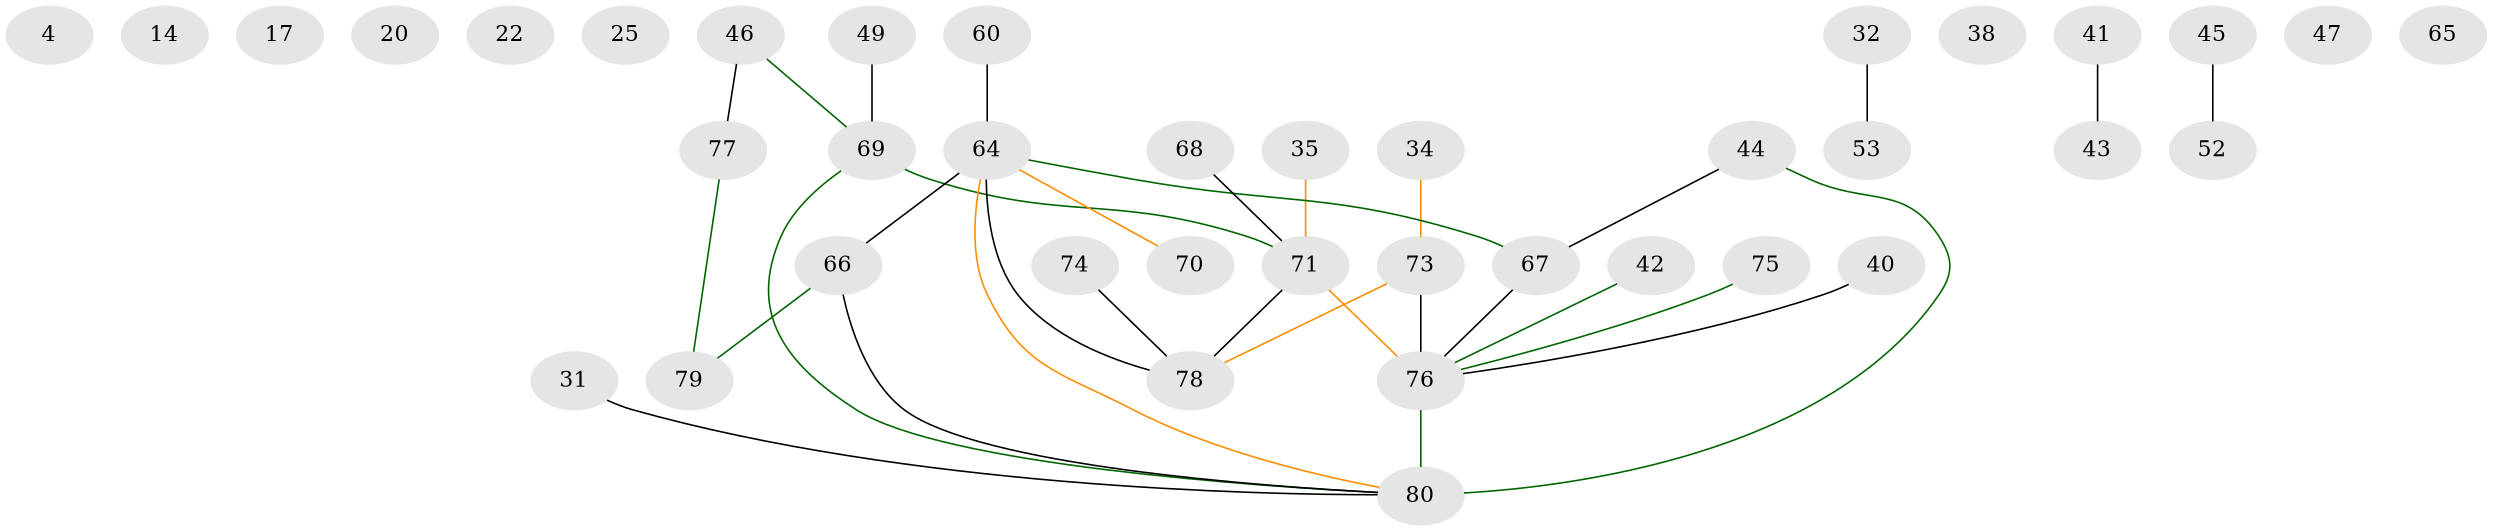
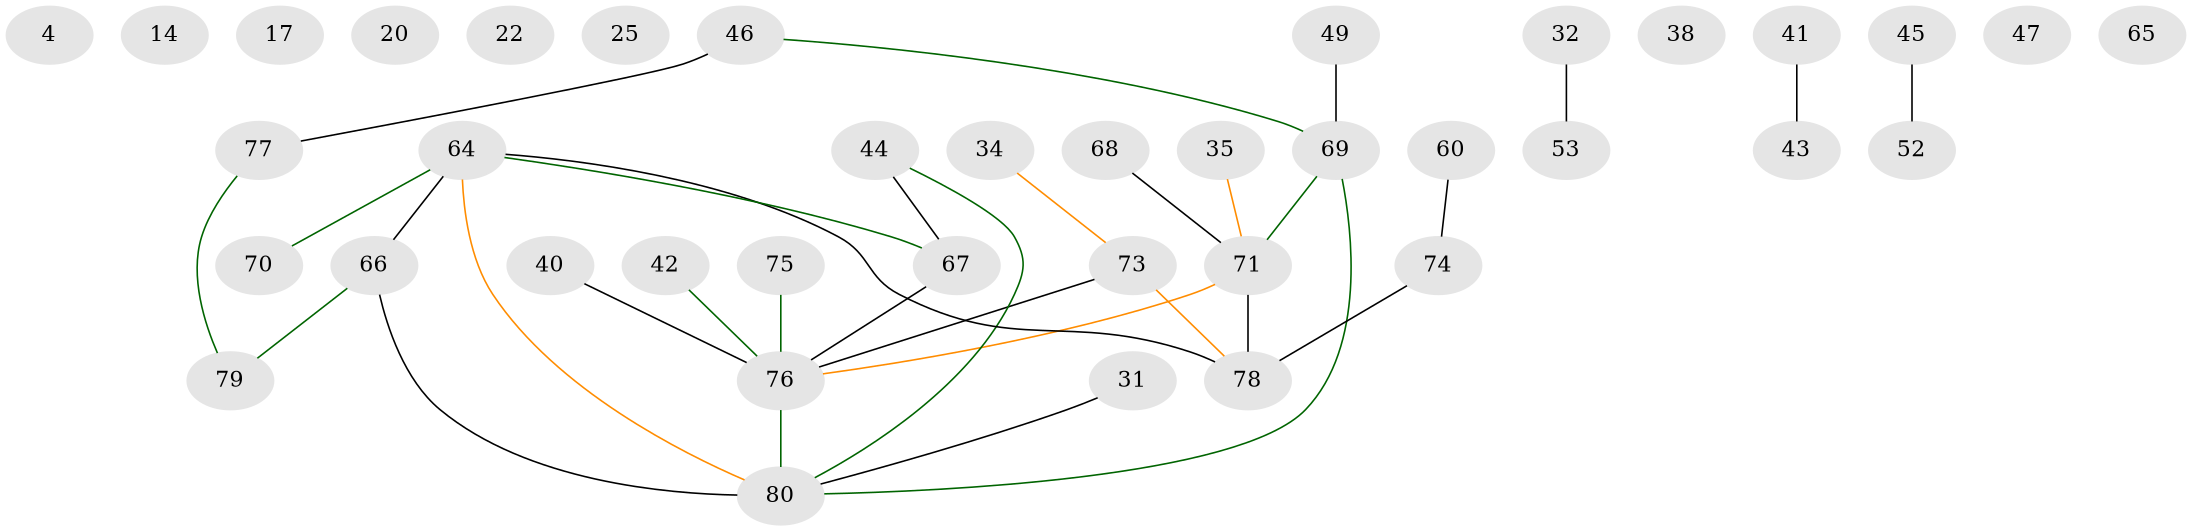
(987, 93) -> (1445, 208)
(1068, 196) -> (361, 208)
